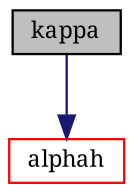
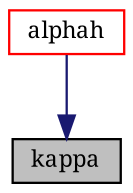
(67, 85) -> (67, 85)
